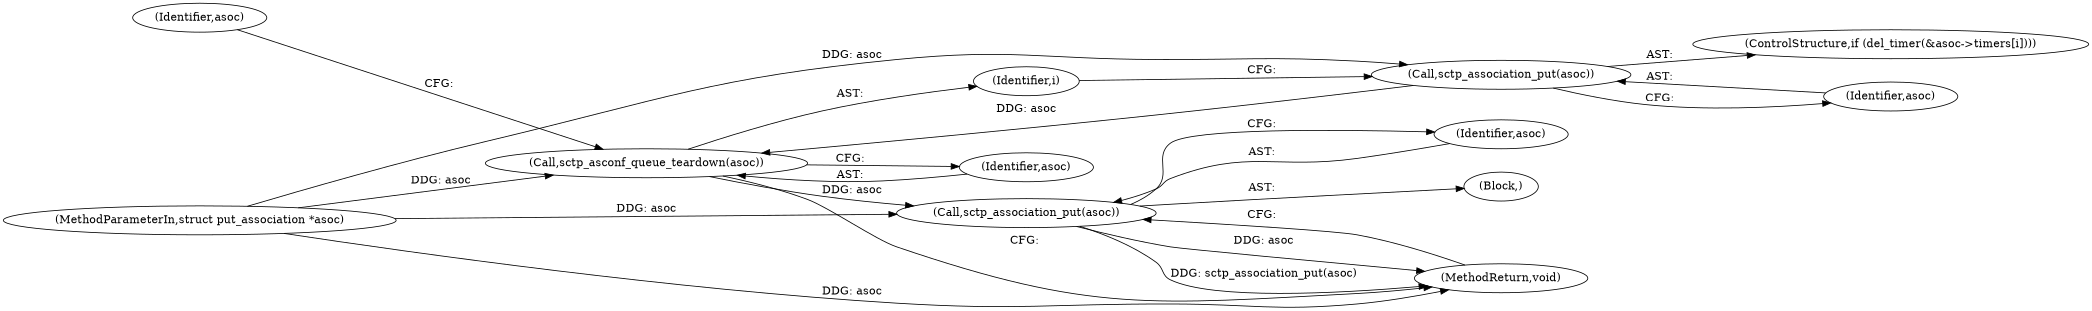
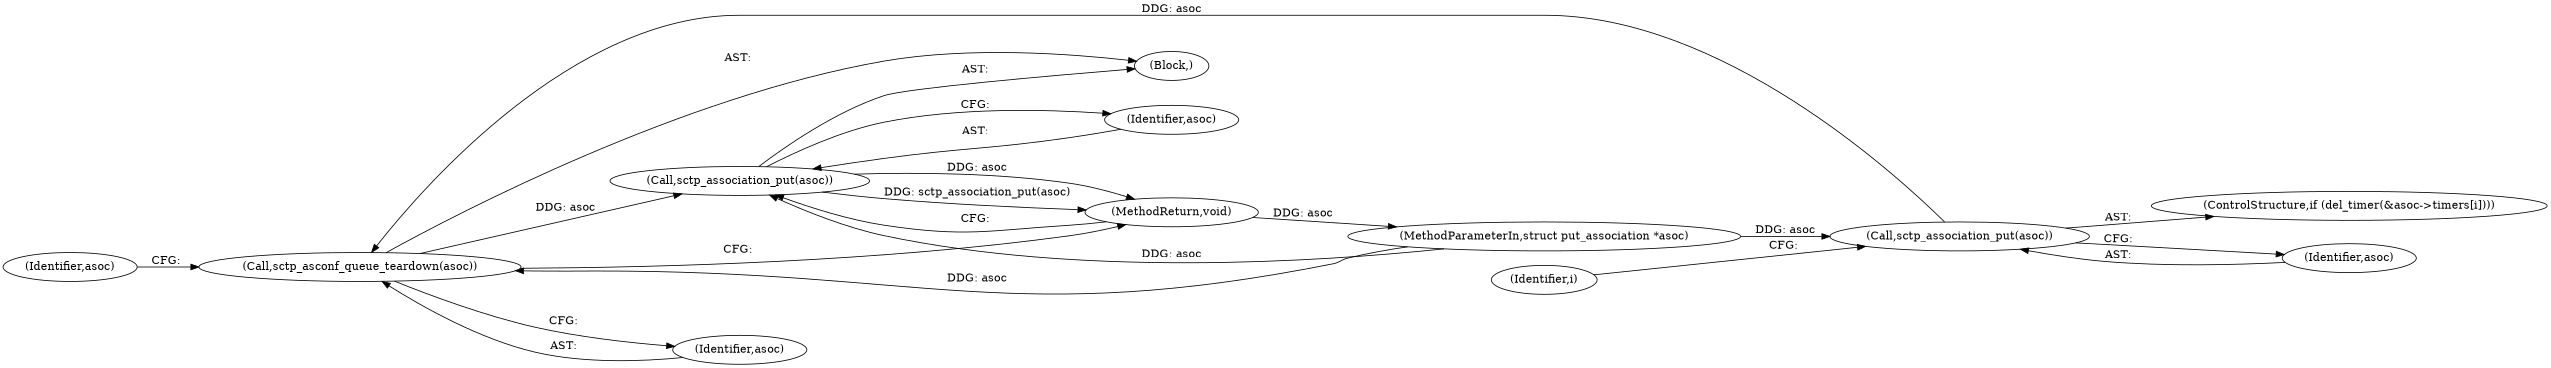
(827, 110) -> (743, 97)
(861, 301) -> (1321, 222)
